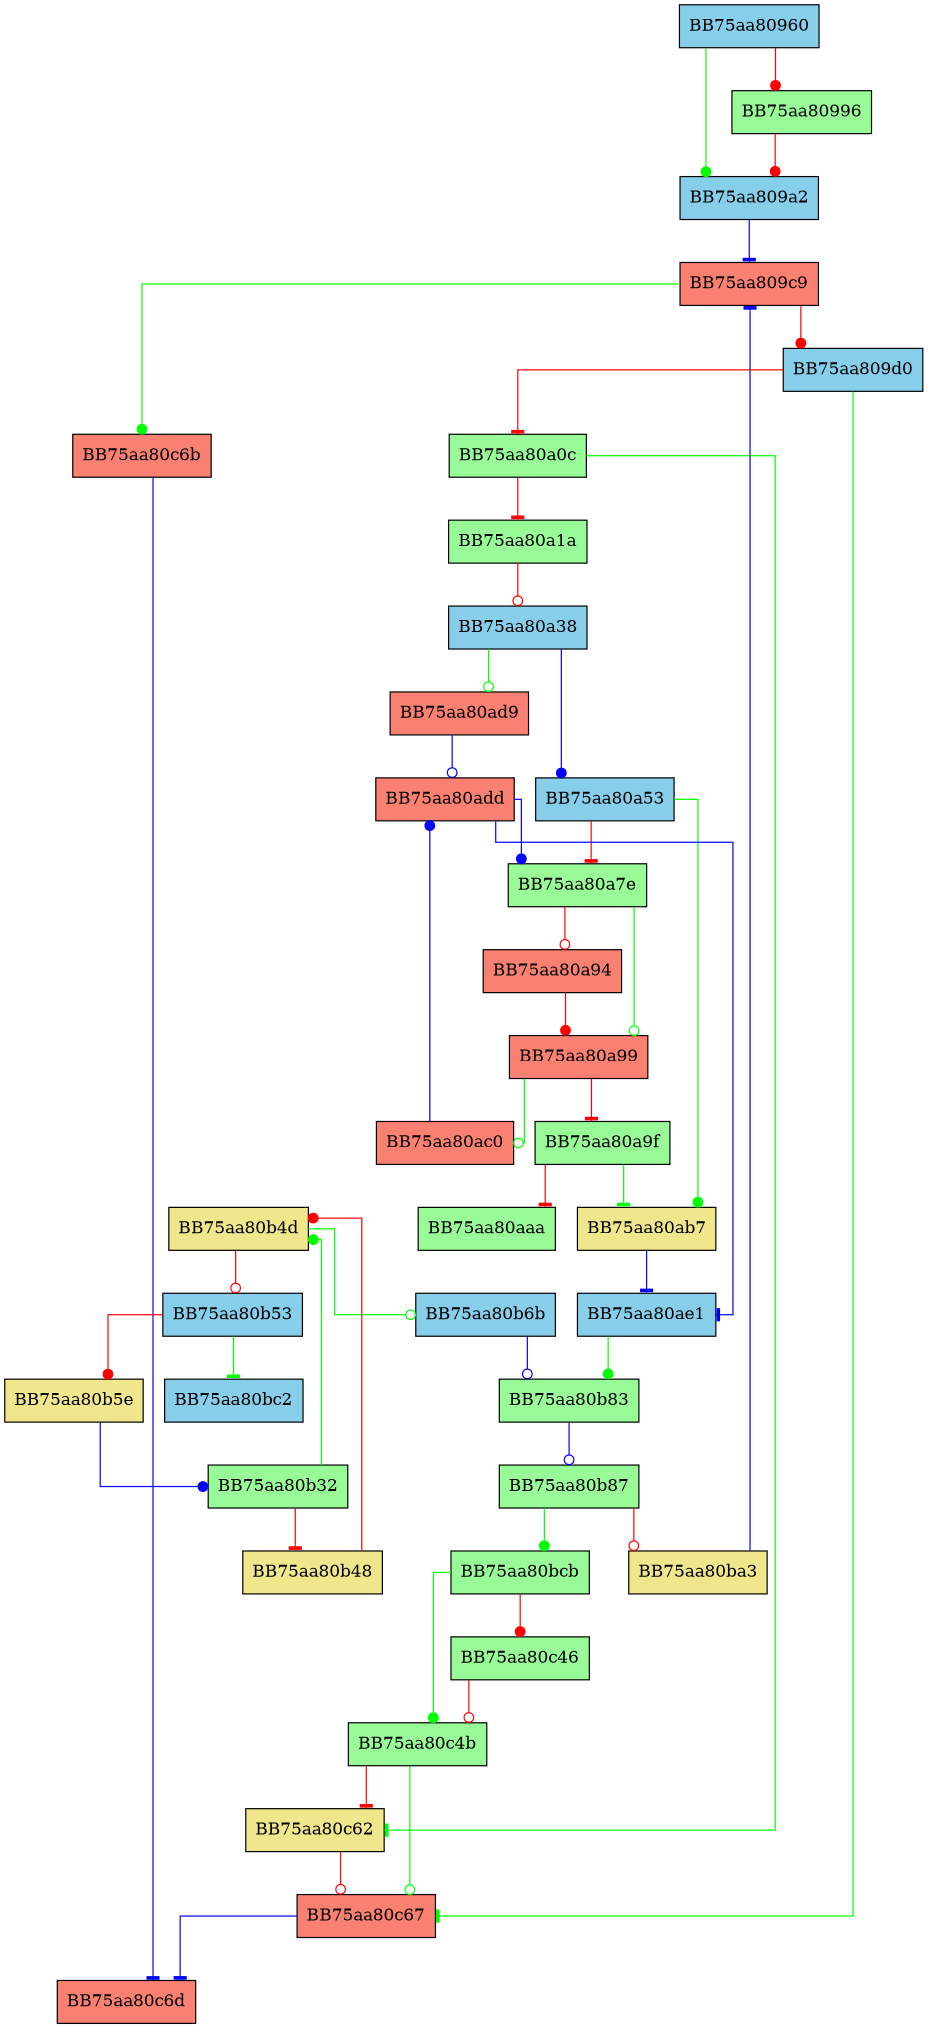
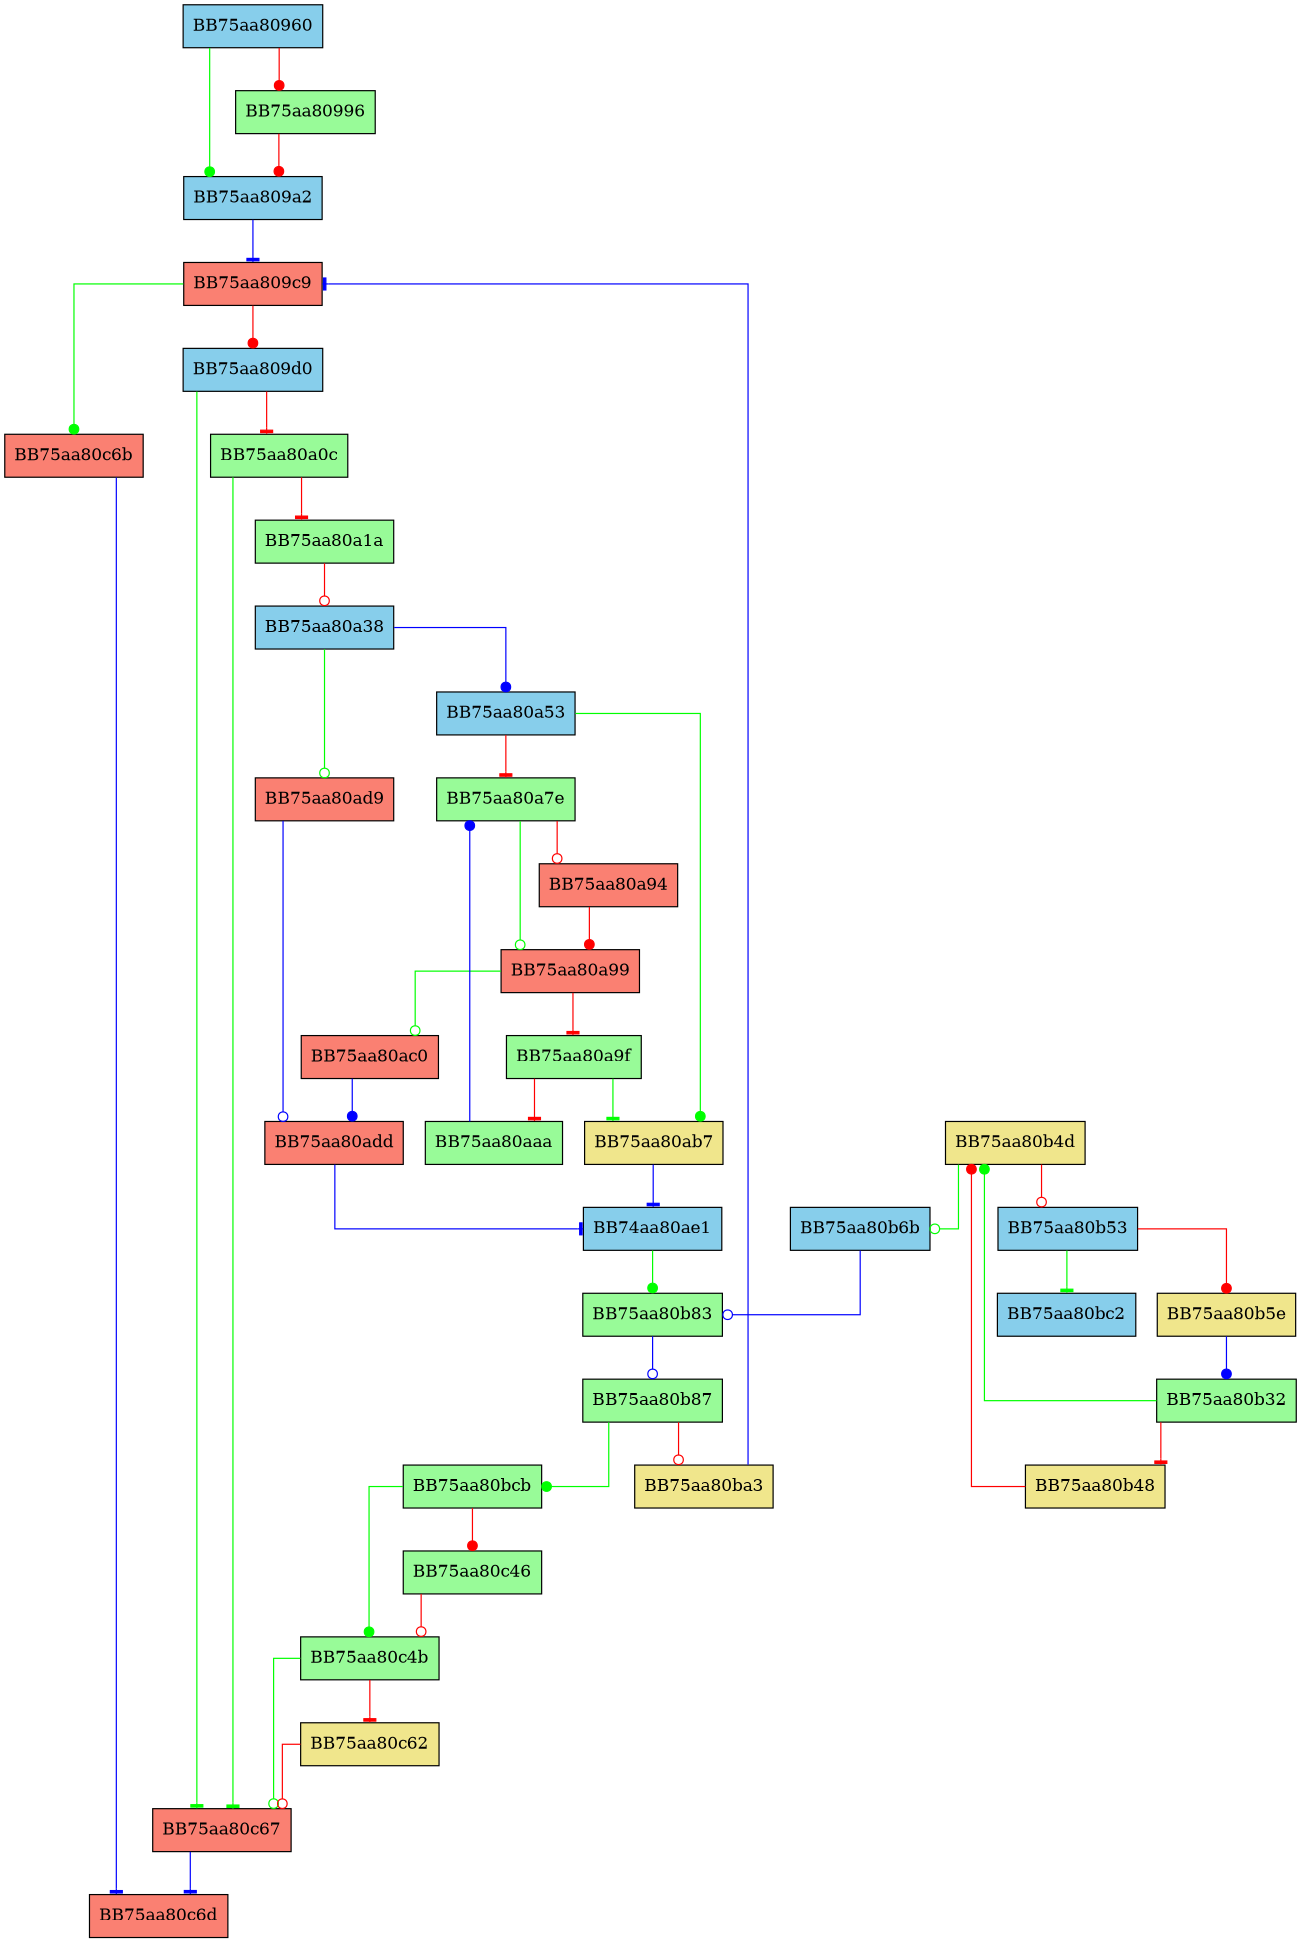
(521, 823) -> (470, 983)
(775, 1241) -> (233, 1140)
(647, 1315) -> (653, 1229)
